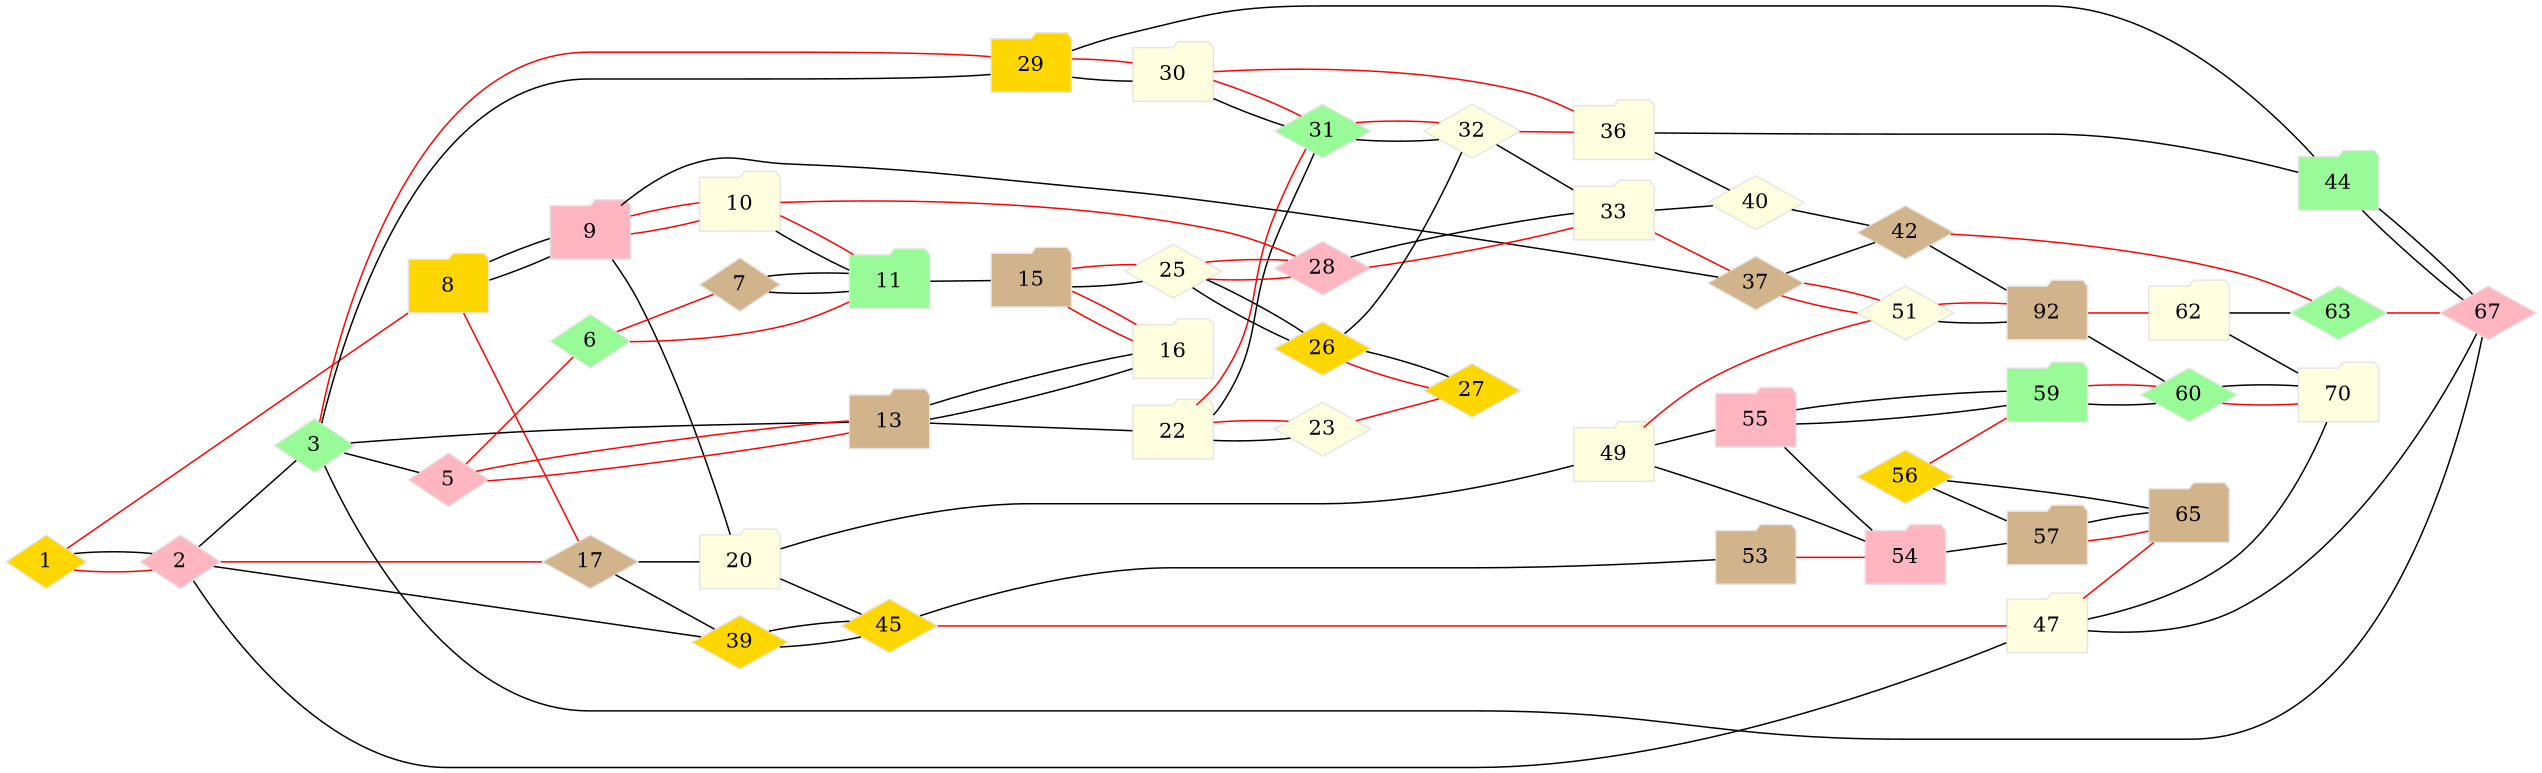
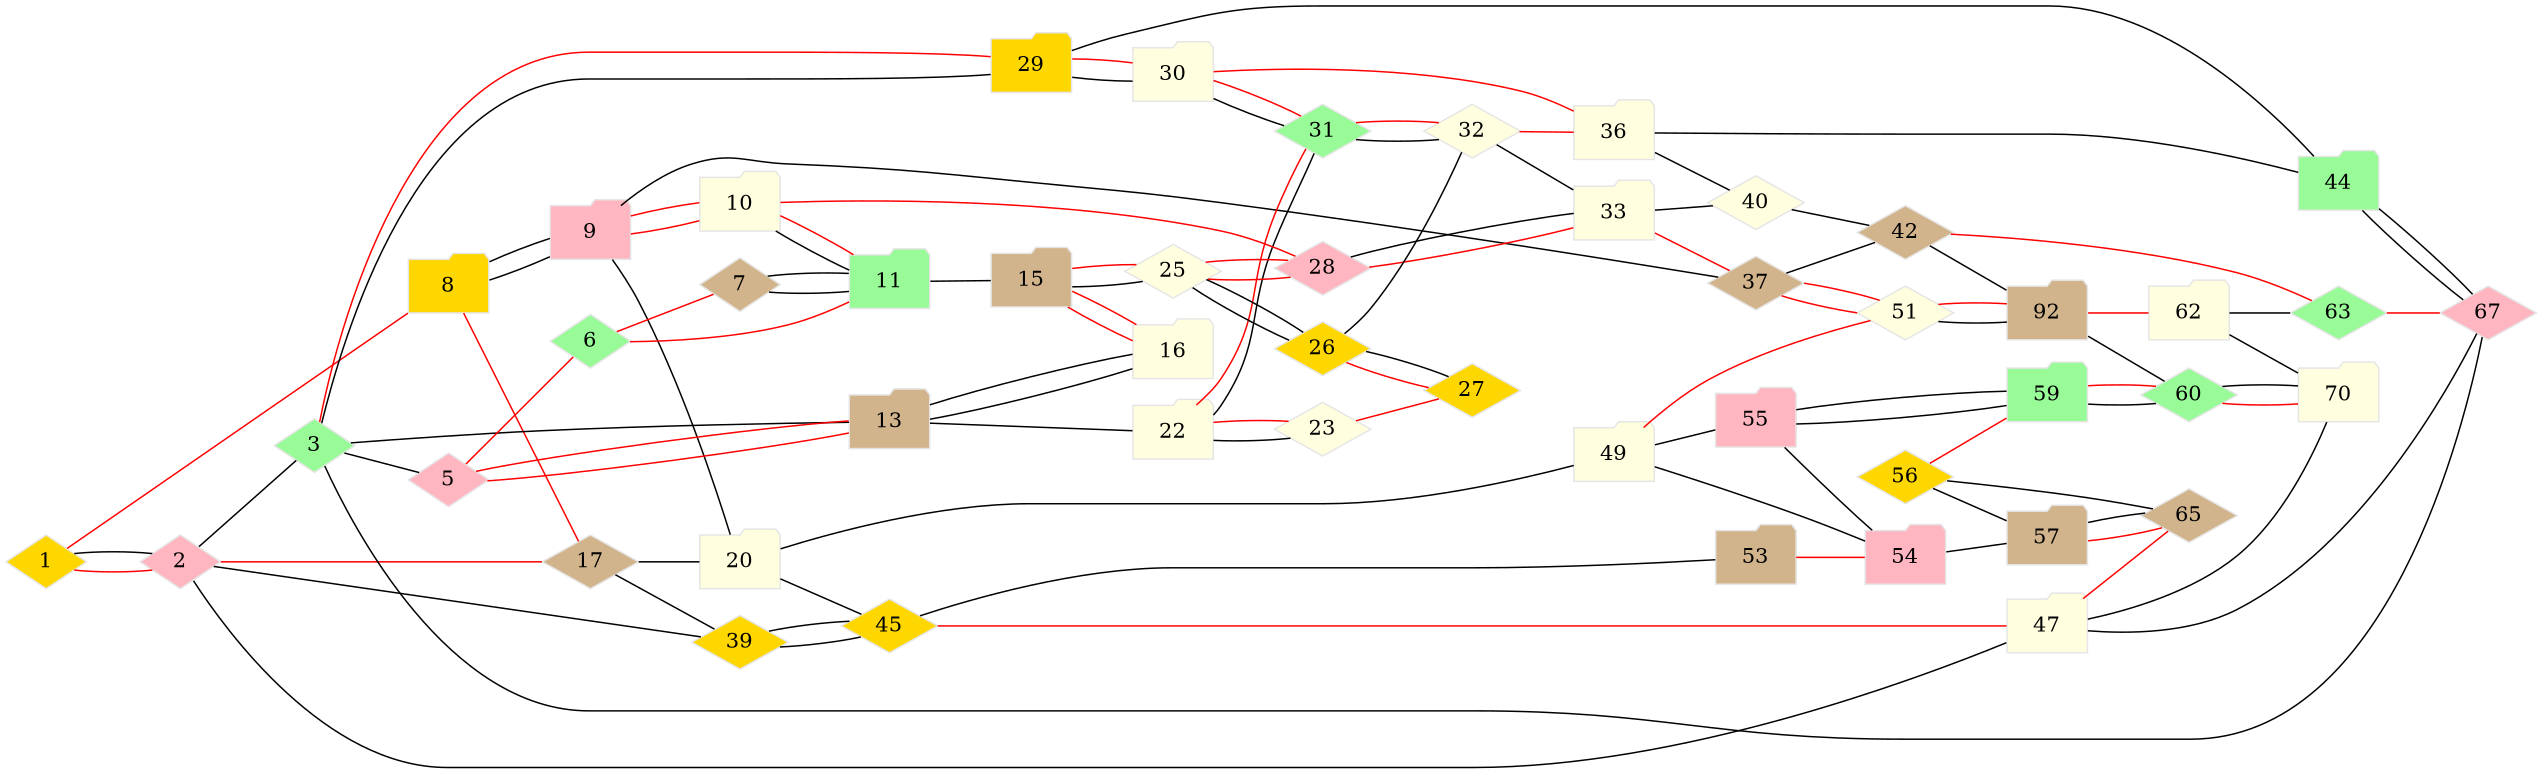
(2189, 516) -> (2189, 516)
